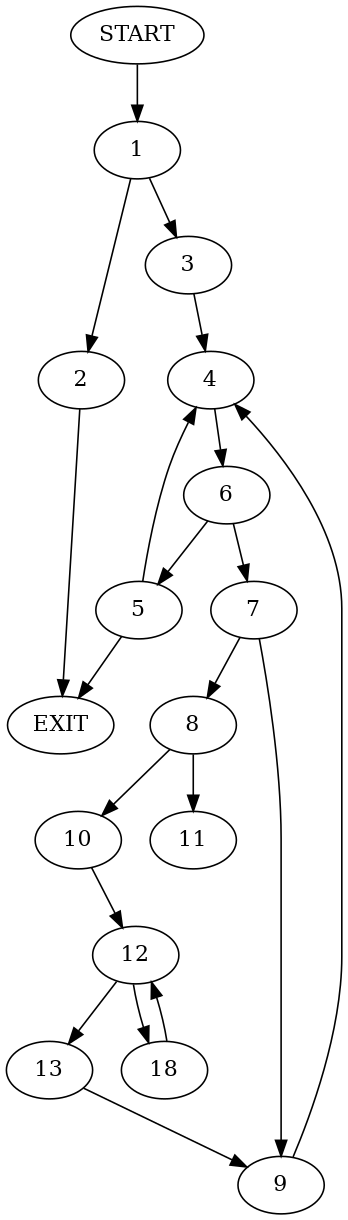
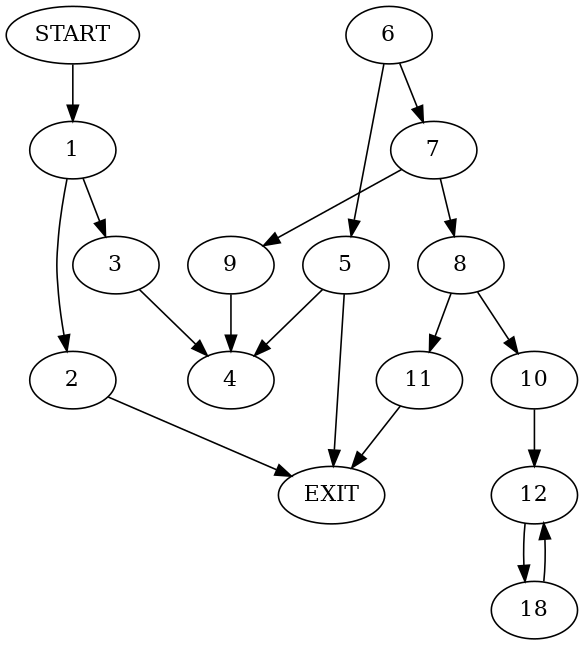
(218, 429) -> none
none -> (381, 430)
(50, 1070) -> none
